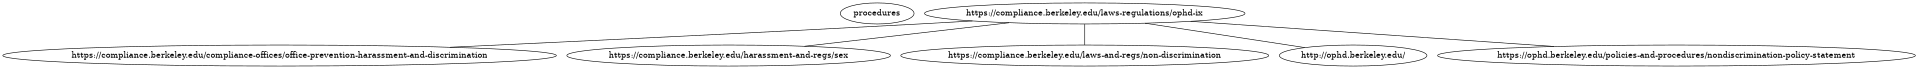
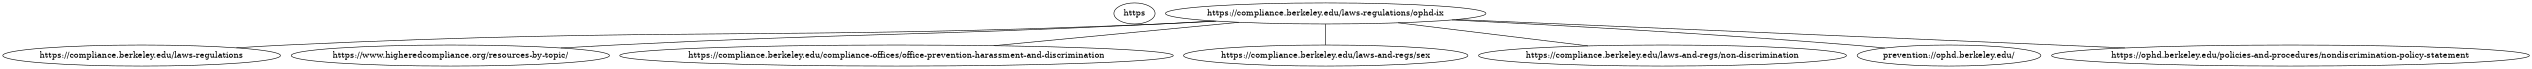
(877, 13) -> (1134, 13)
none -> (142, 56)
none -> (450, 56)
(729, 56) -> (1326, 56)
(1353, 56) -> (1949, 56)
